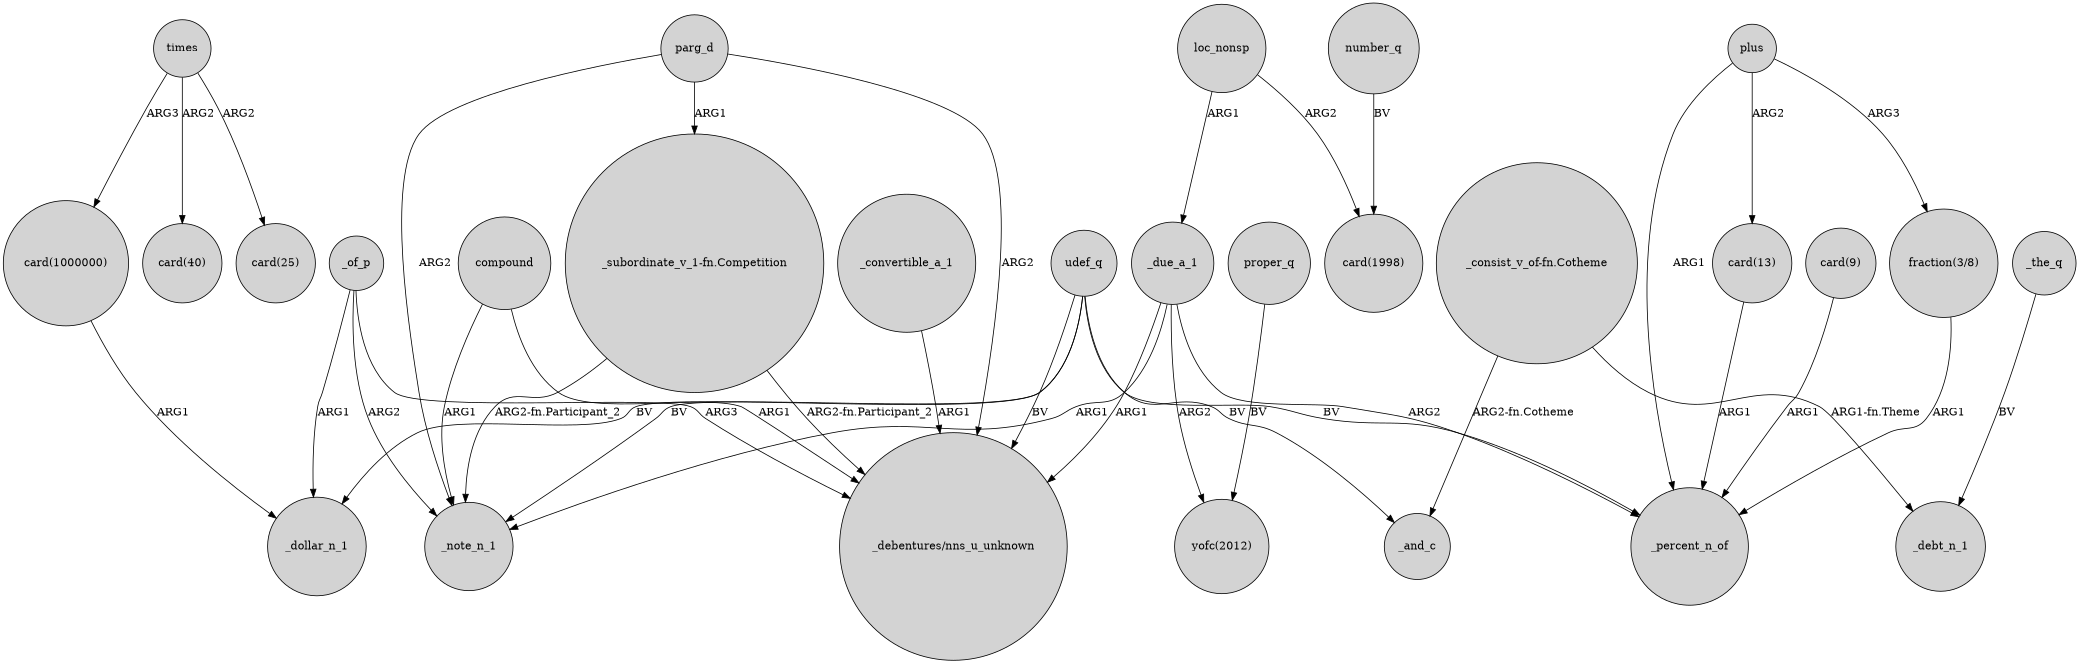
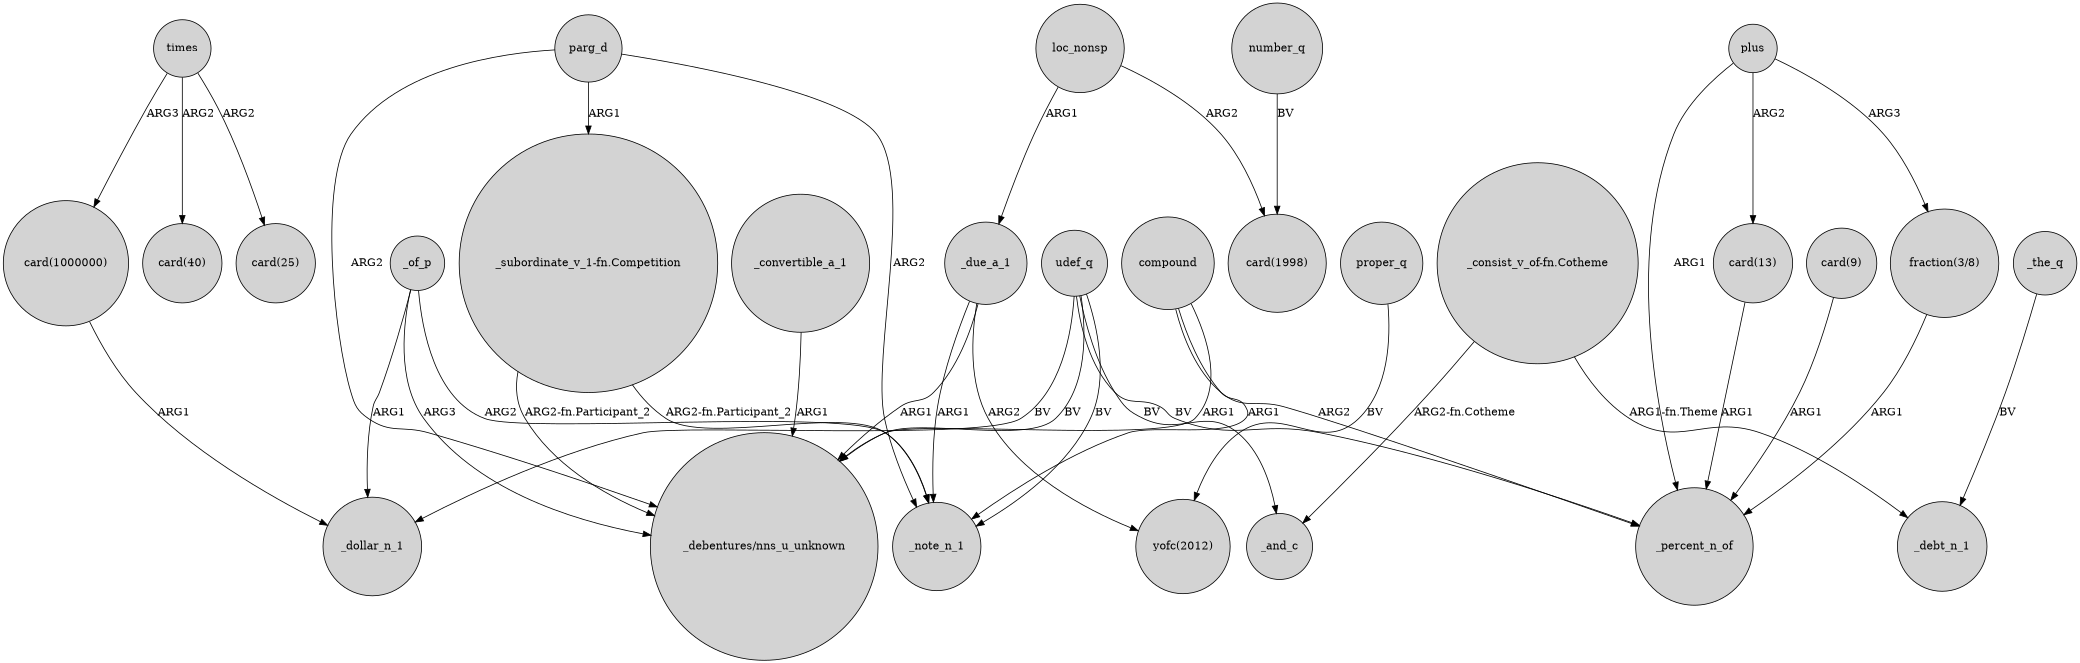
(1385, 414) -> (1369, 434)
